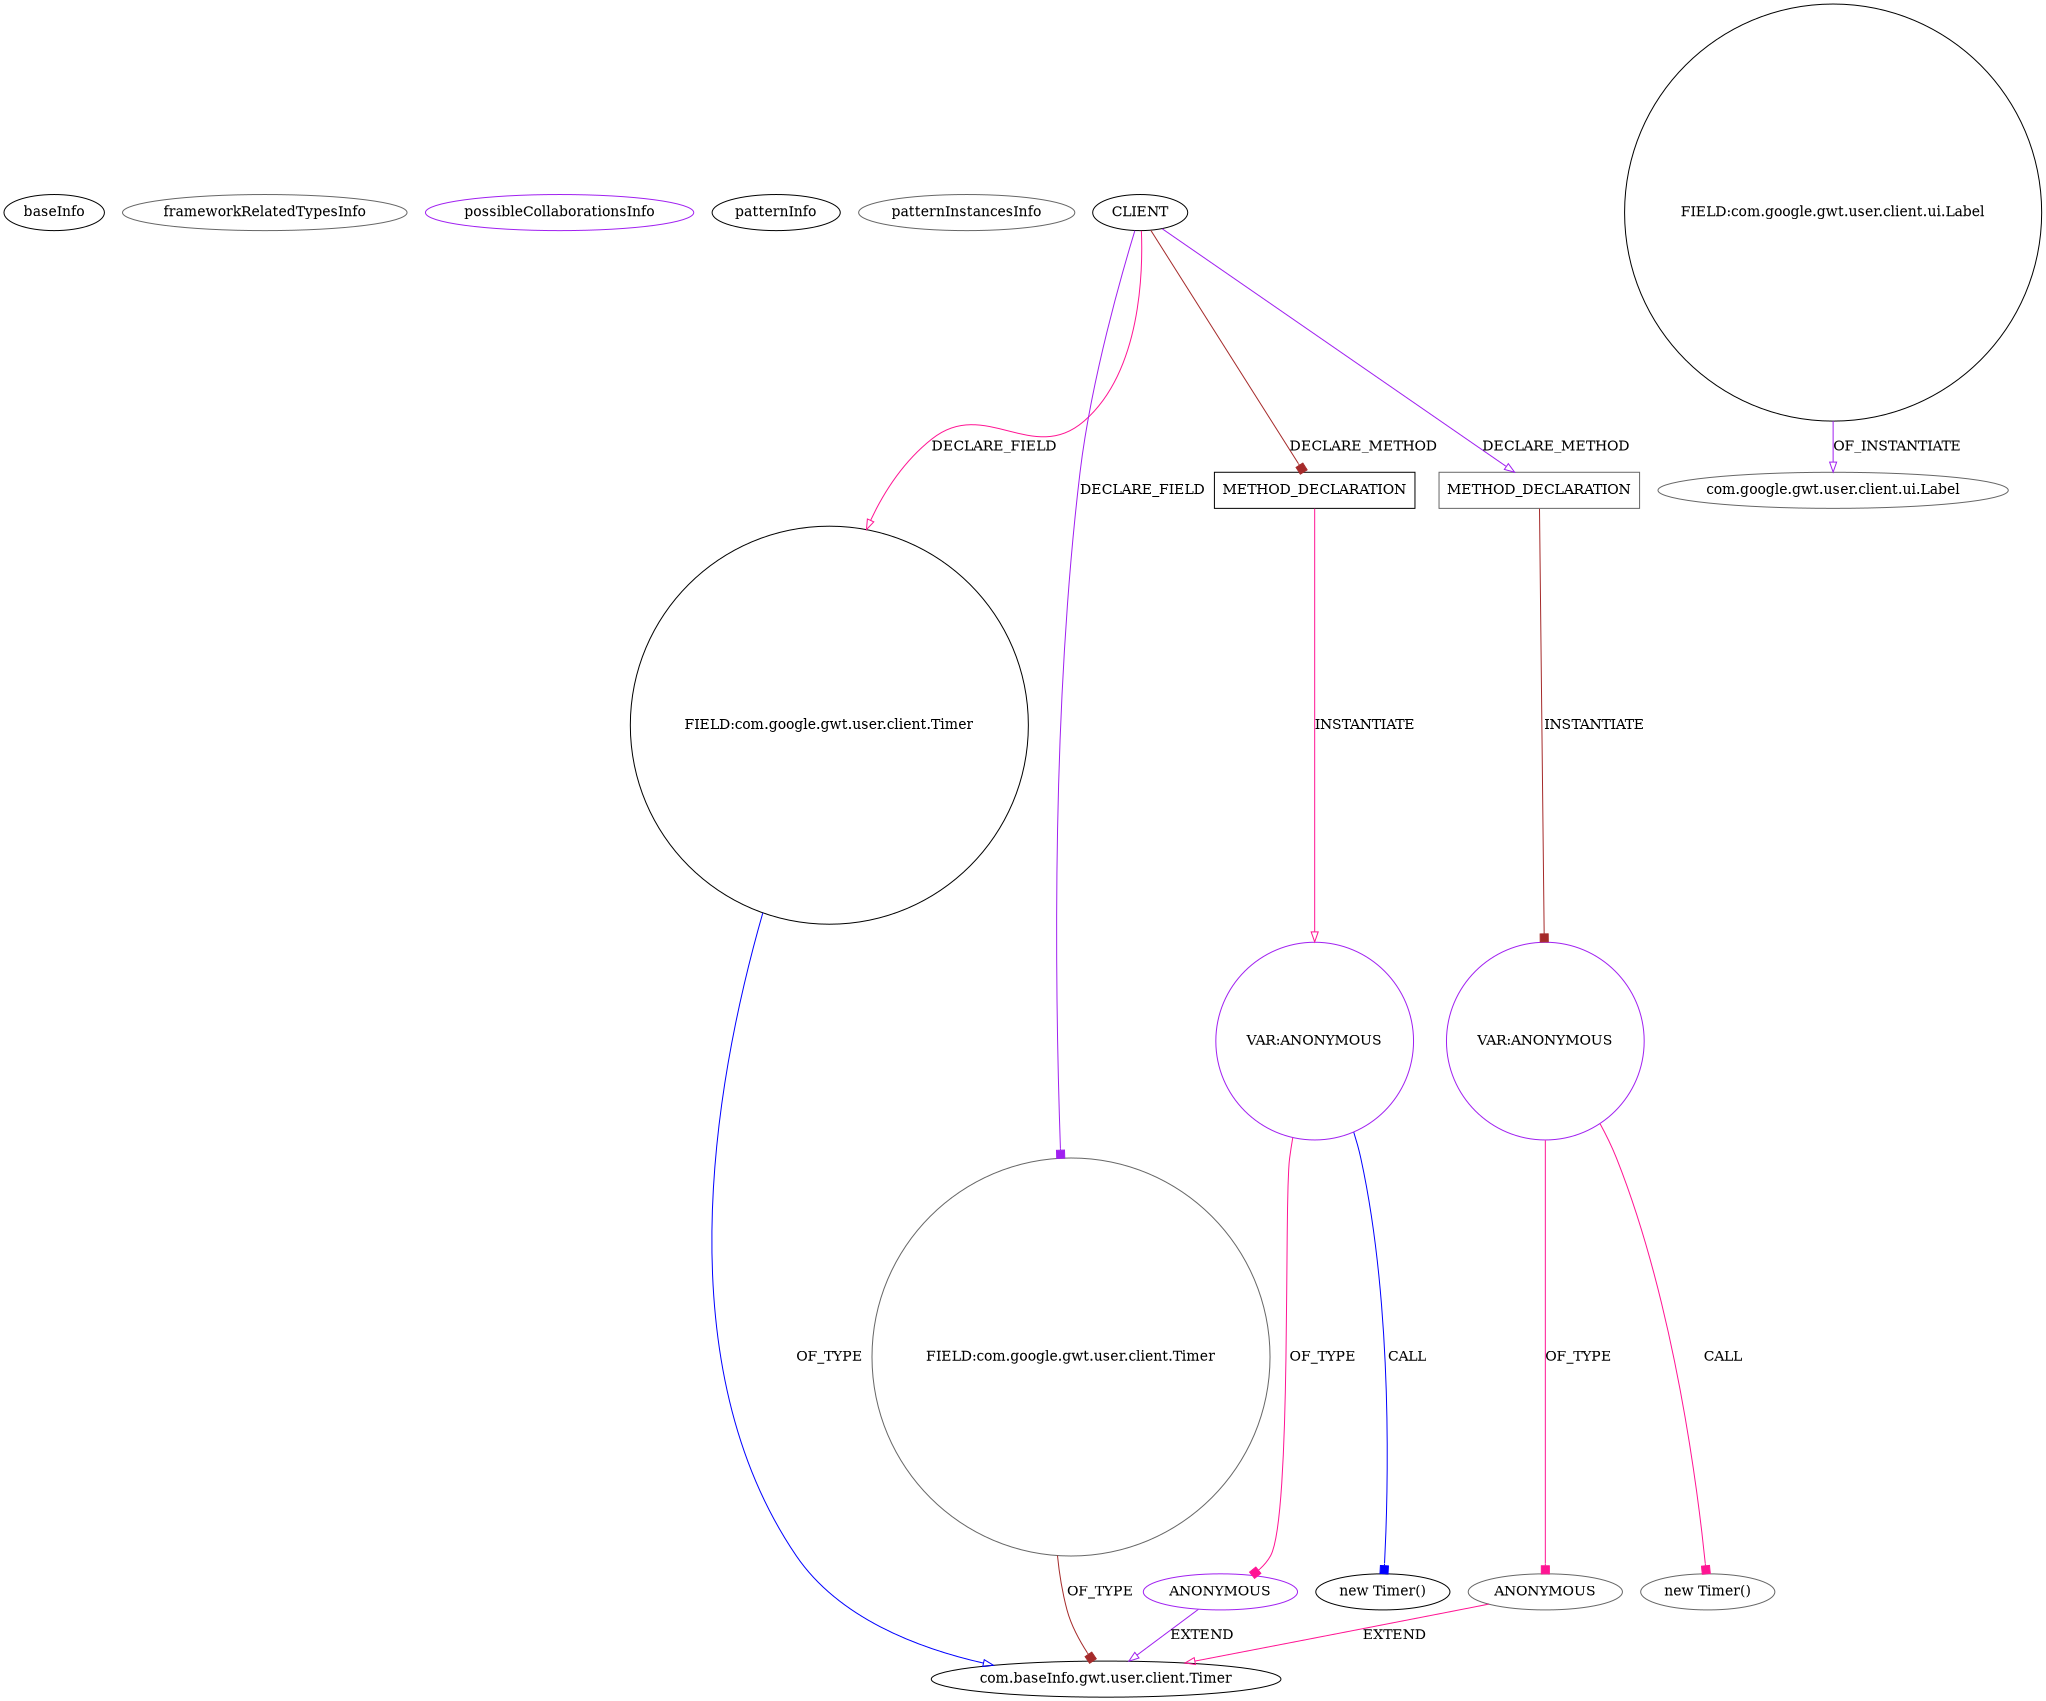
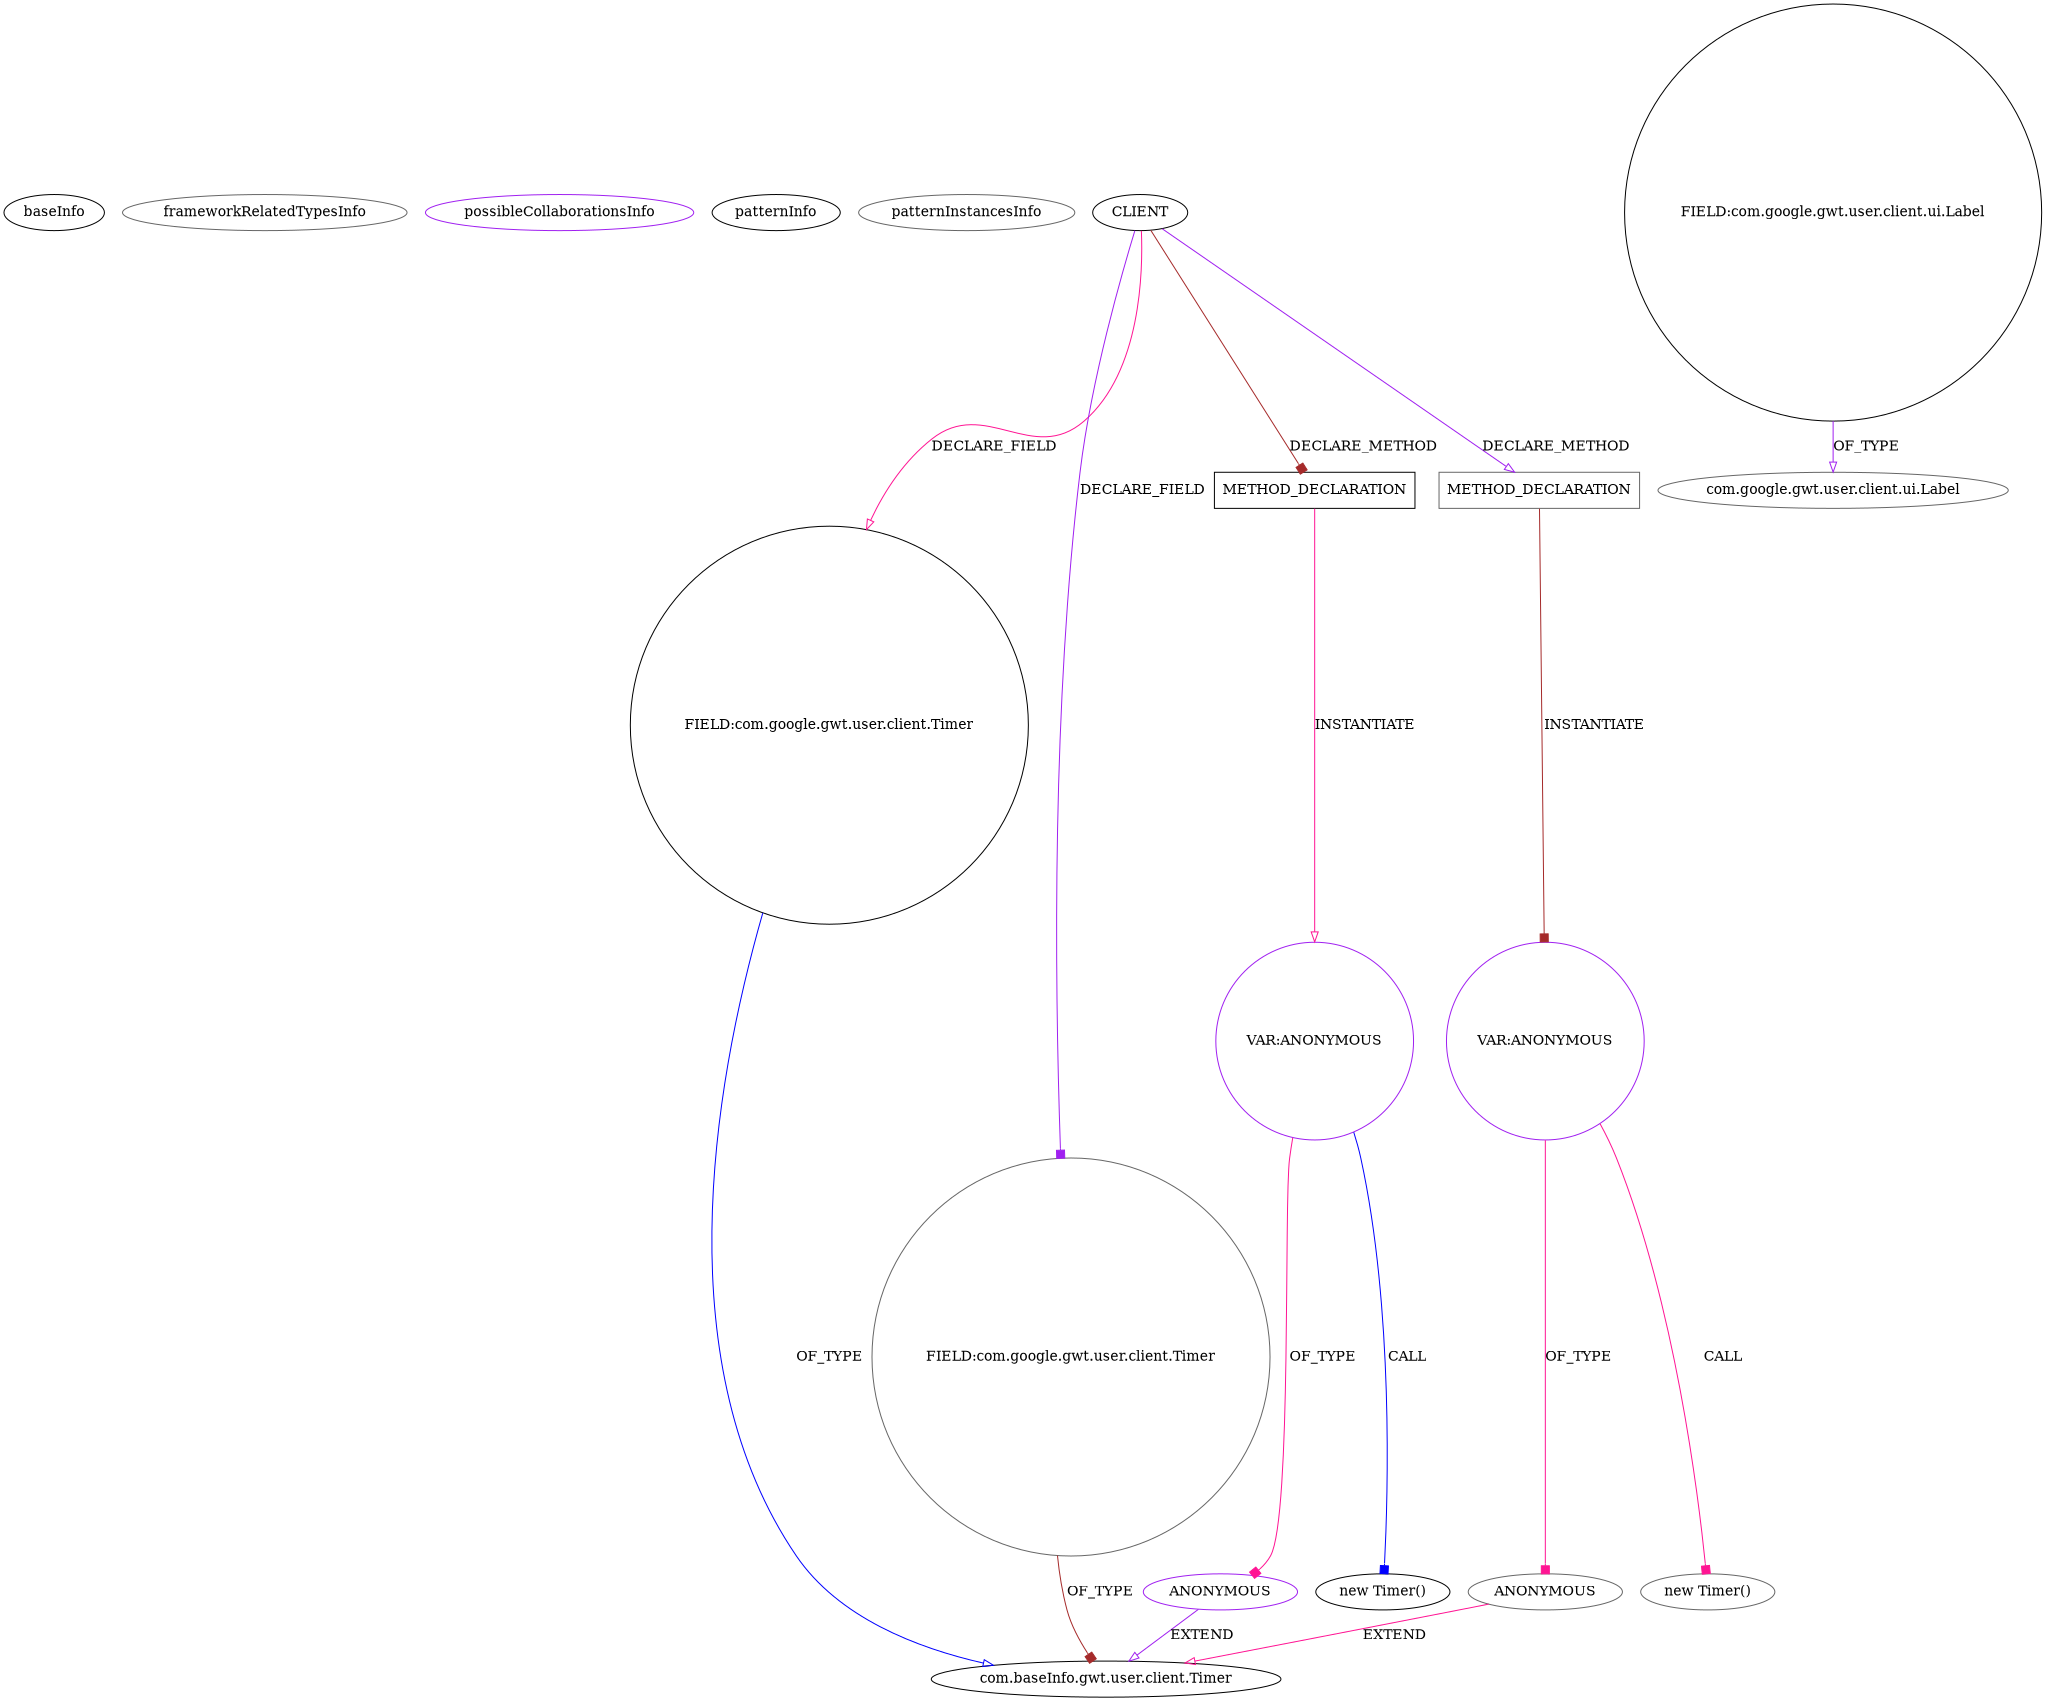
(1897, 447) -> (1867, 447)
